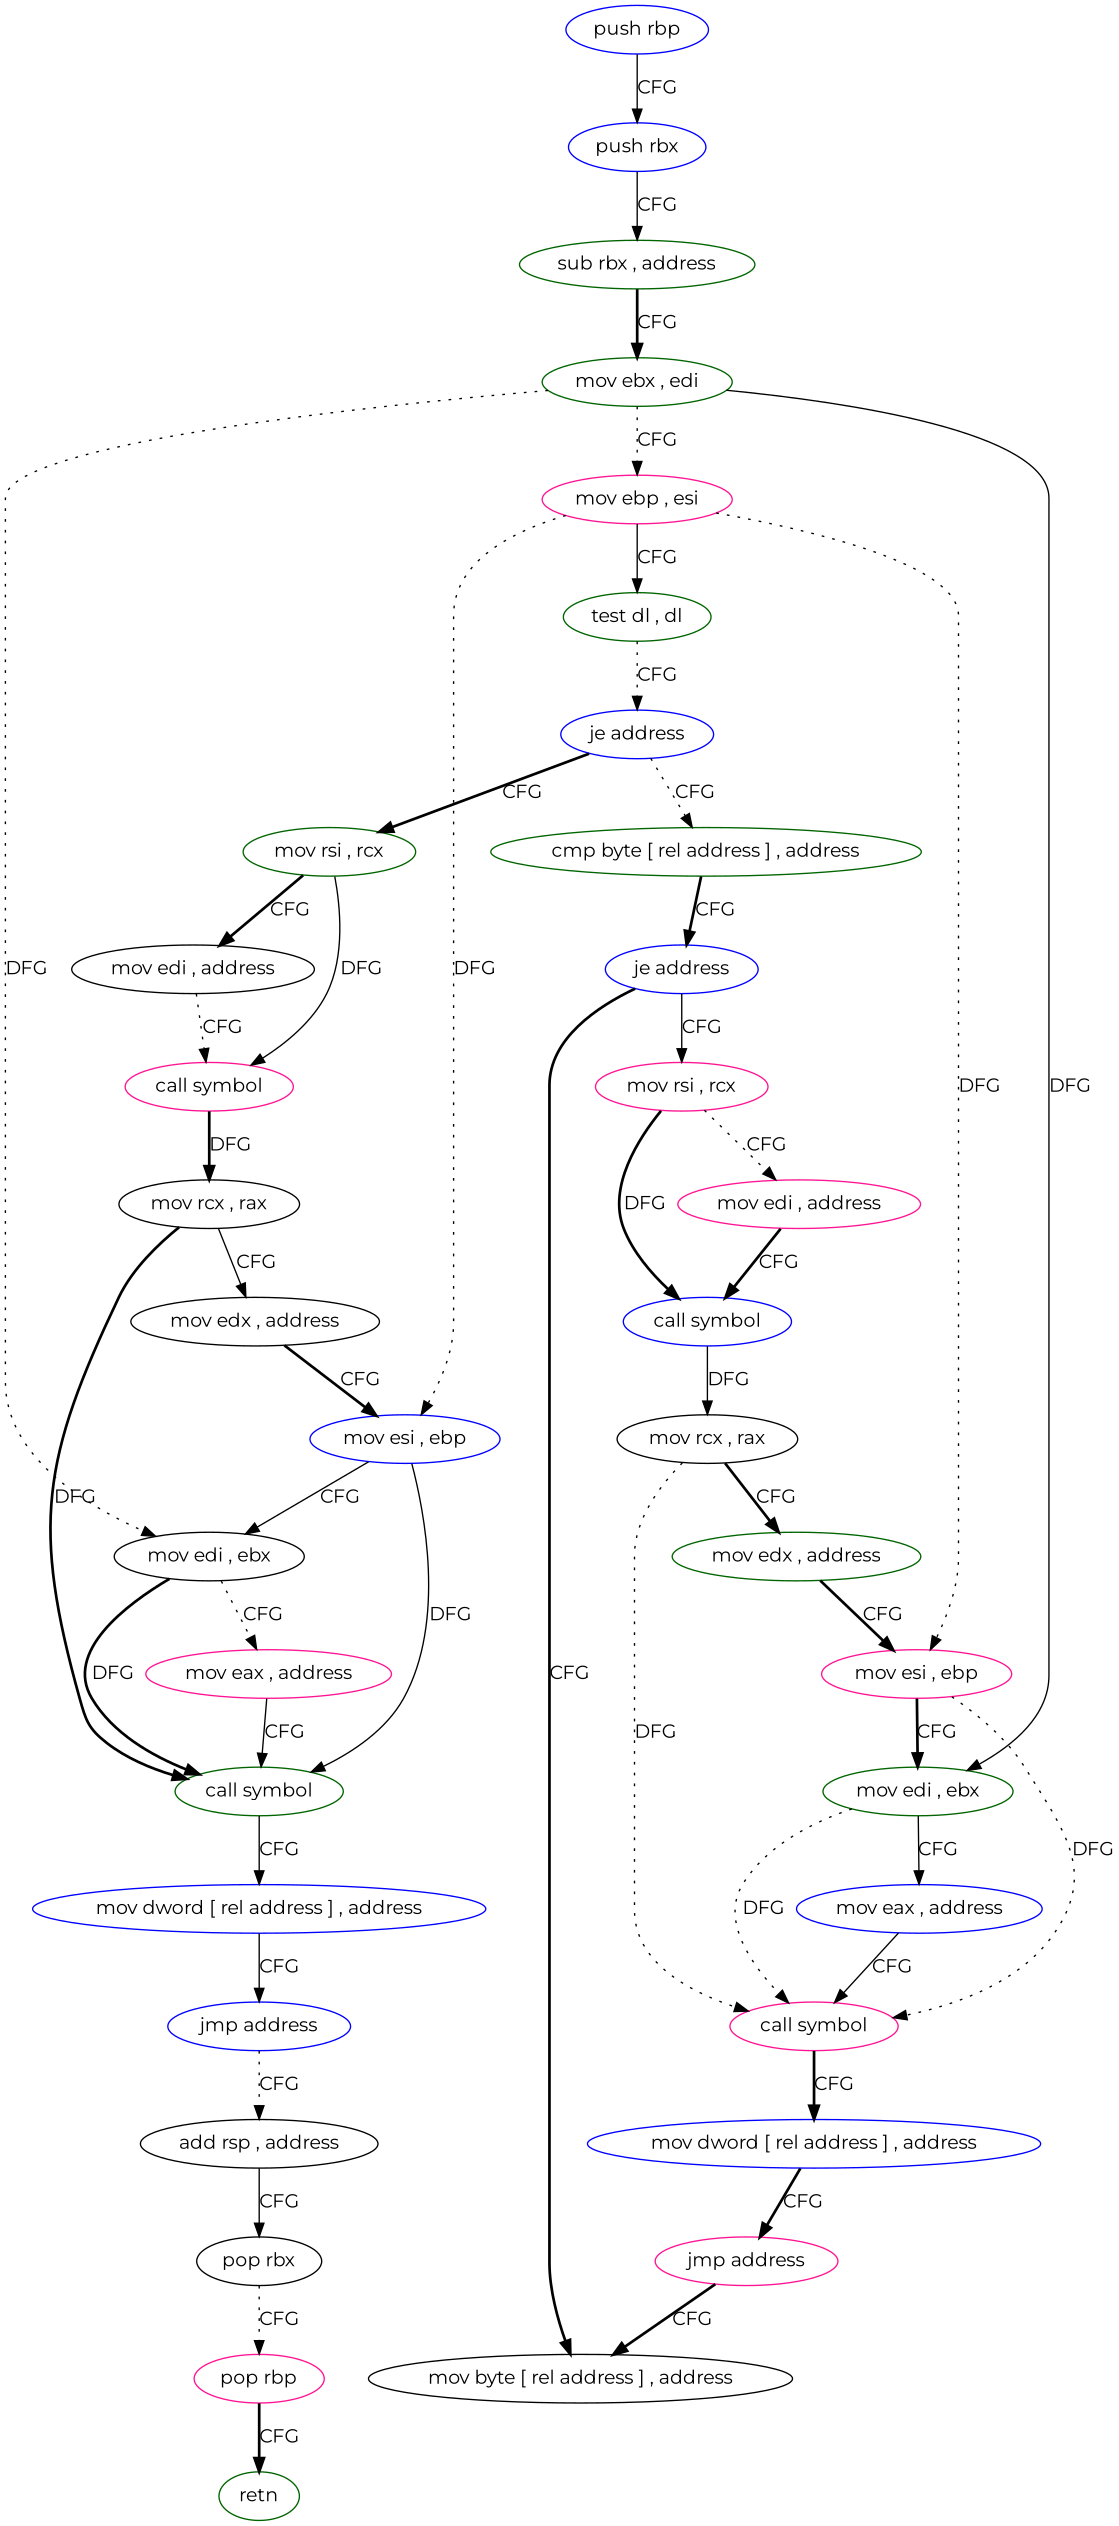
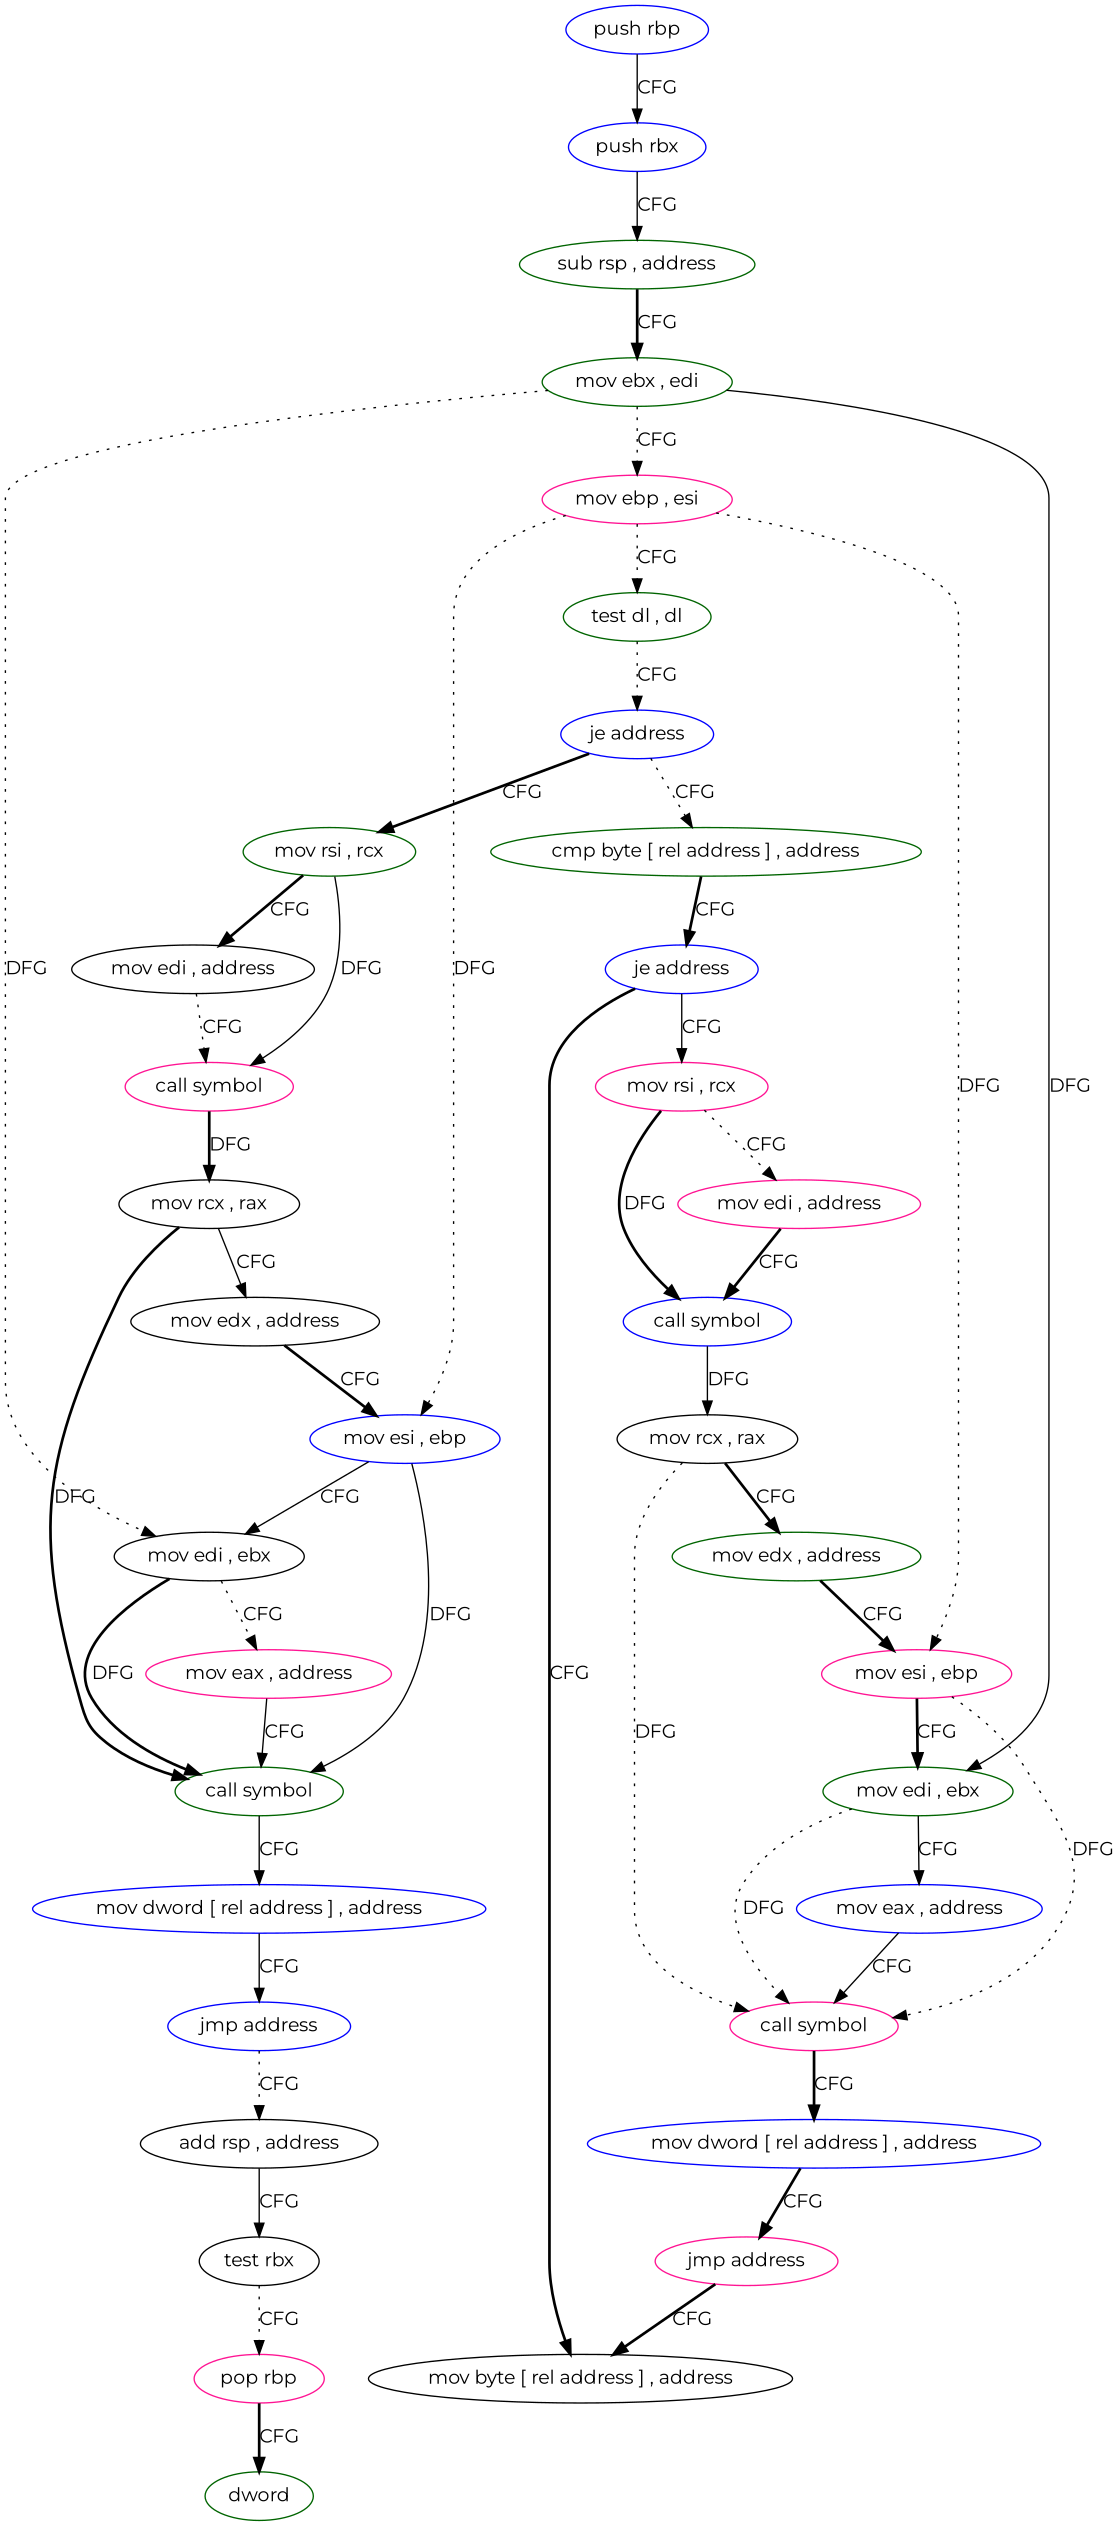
(637, 265) -> (637, 265)
(637, 551) -> (637, 551)
(259, 2261) -> (259, 2261)
(259, 2496) -> (259, 2496)
